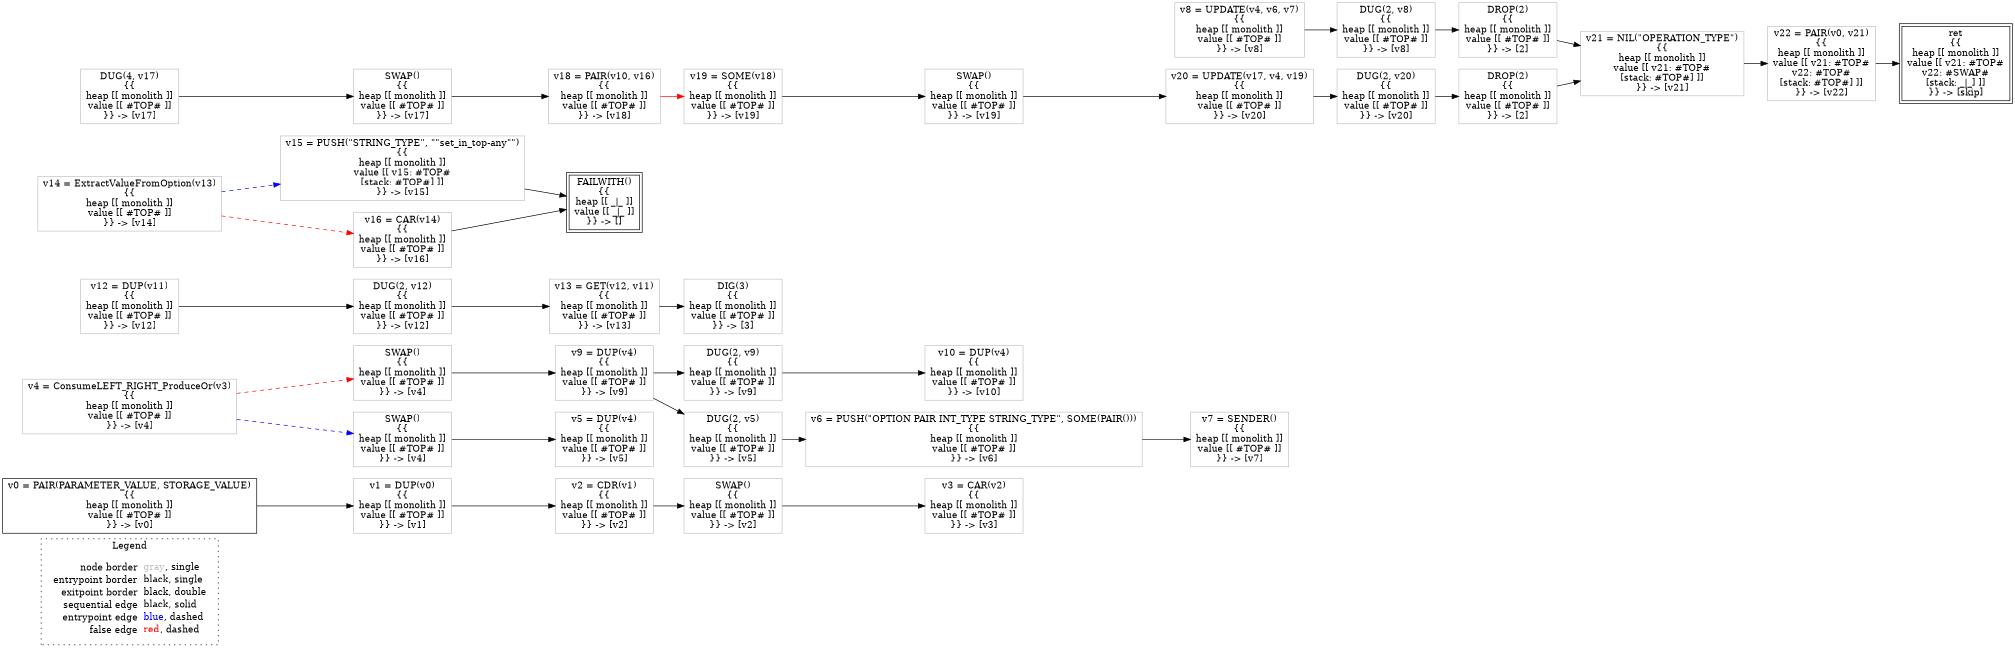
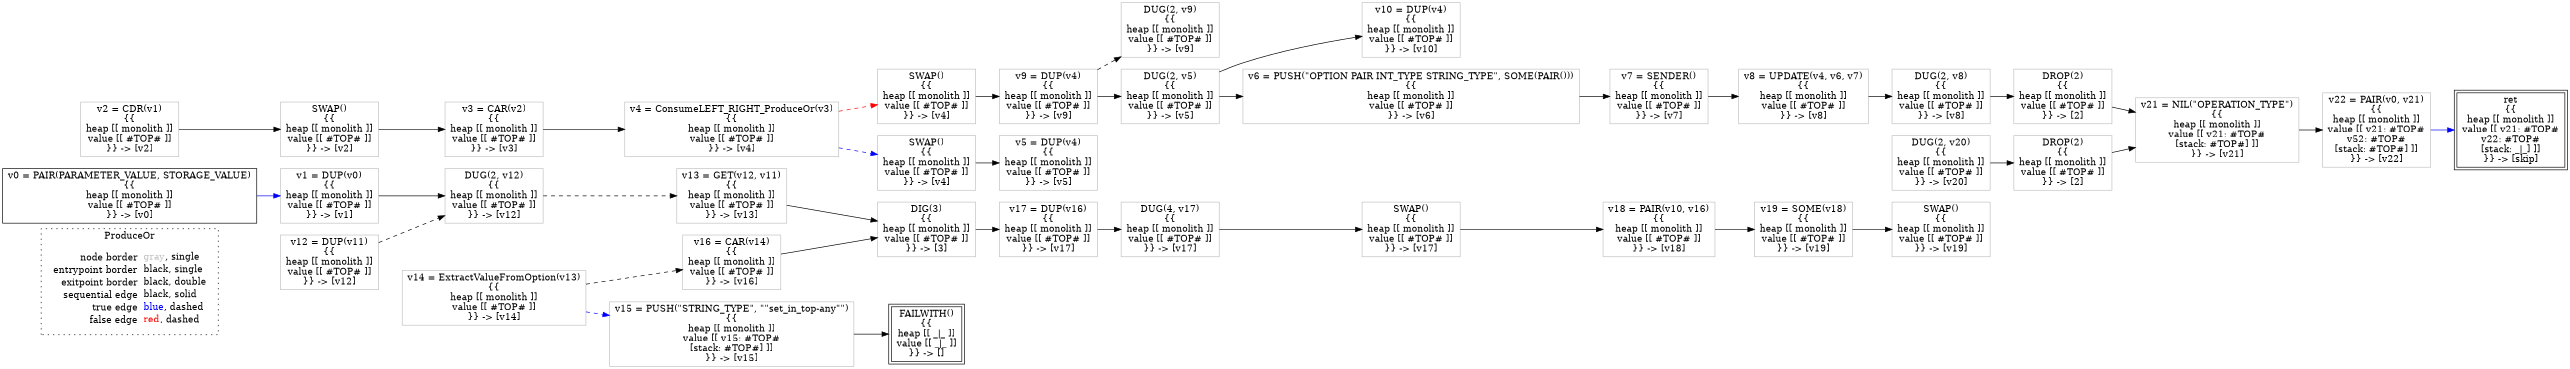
(1884, 64) -> (2439, 130)
(1822, 73) -> (2377, 140)
(1956, 73) -> (2511, 140)
(669, 96) -> (1731, 229)
(1240, 96) -> none
none -> (1720, 96)
none -> (581, 129)
(506, 221) -> (826, 246)
(284, 224) -> (631, 277)
none -> (1048, 229)
(263, 306) -> (409, 230)
(497, 306) -> (607, 196)
(665, 373) -> (1106, 65)
(850, 373) -> (1286, 51)
(302, 506) -> (265, 196)
(500, 506) -> (408, 196)
(130, 546) -> (130, 236)
(102, 618) -> (117, 308)
